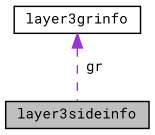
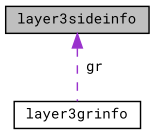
(77, 75) -> (77, 75)
